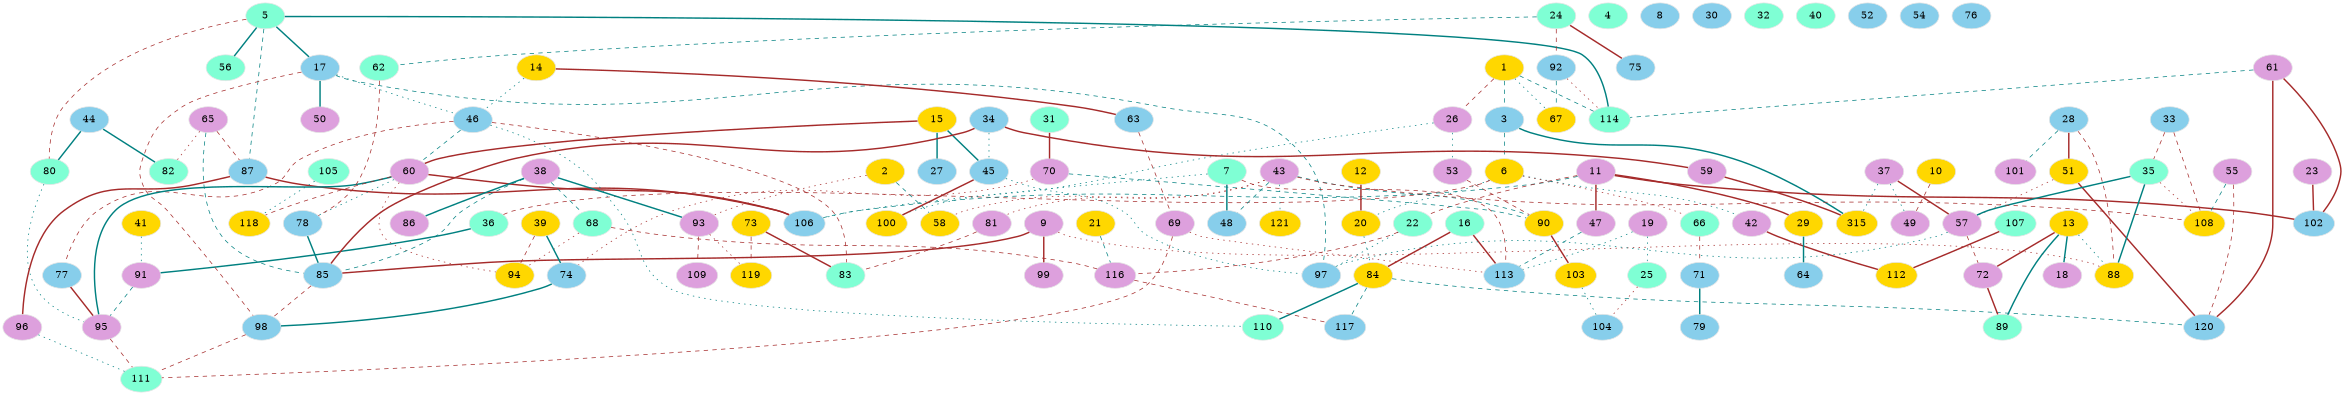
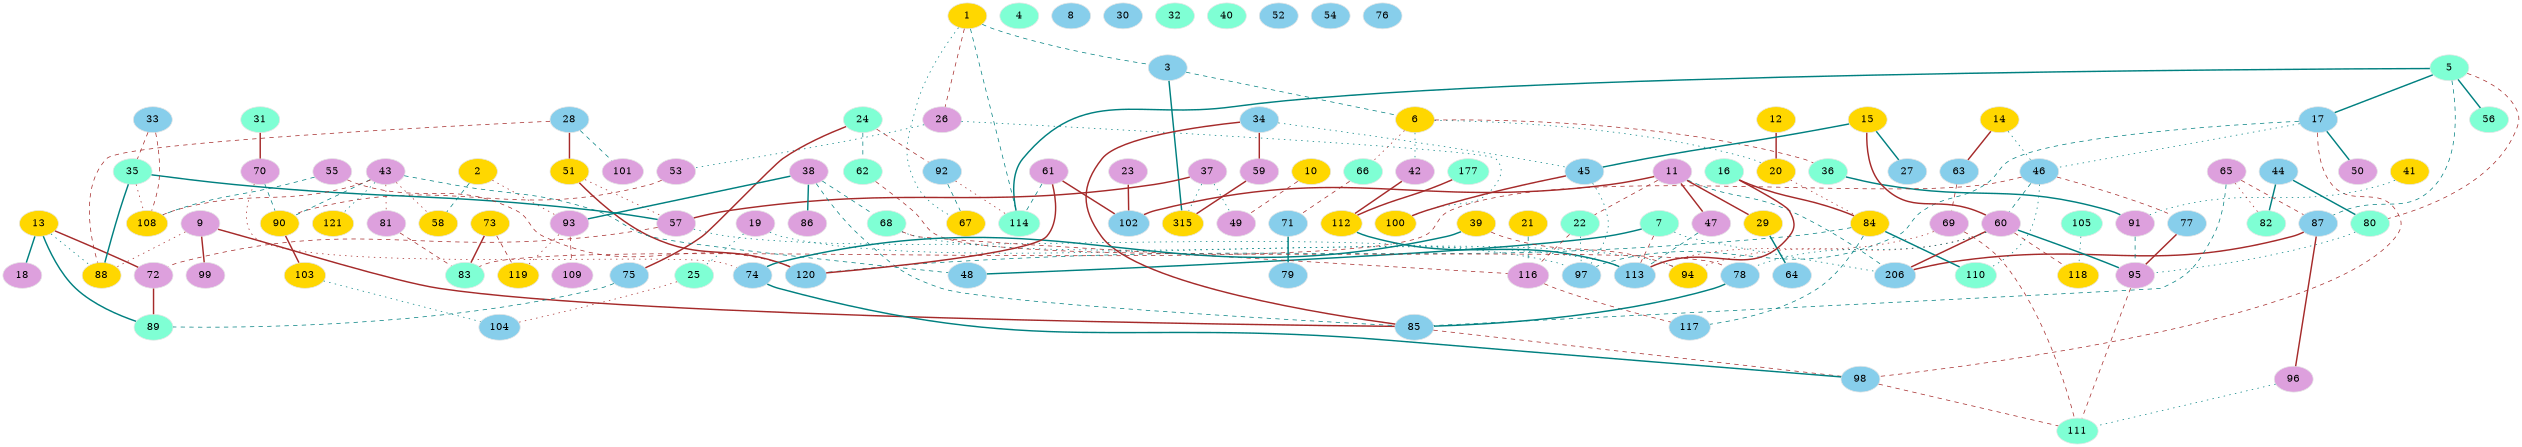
(804, 223) -> (1895, 275)
(2015, 223) -> (1468, 172)
(557, 247) -> (1288, 248)
(1367, 249) -> (1823, 197)
none -> (1488, 250)
none -> (395, 319)
